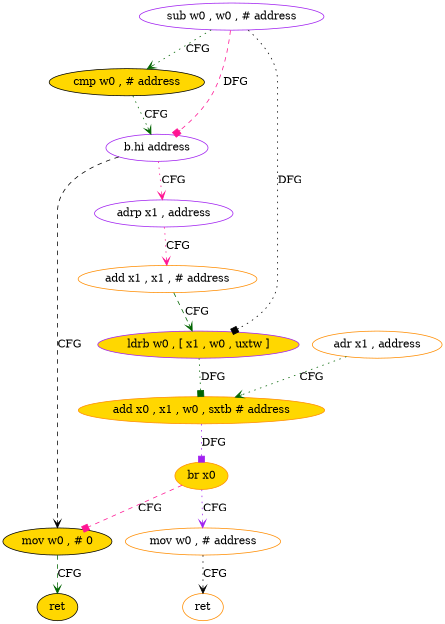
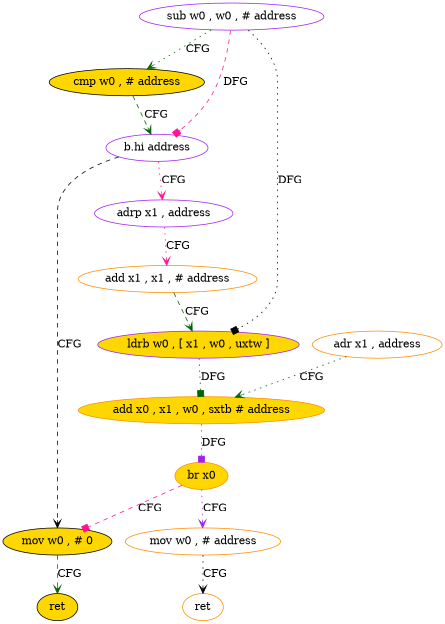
(140, 112) -> (140, 112)
